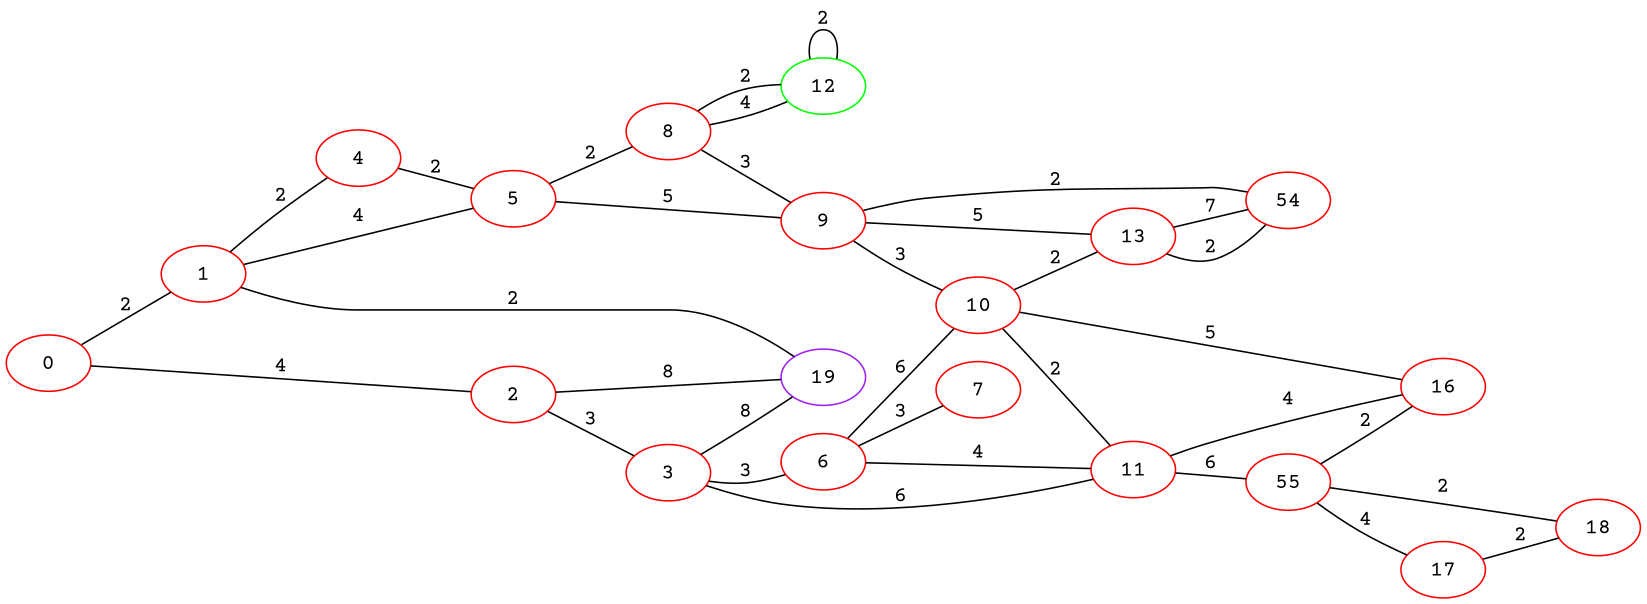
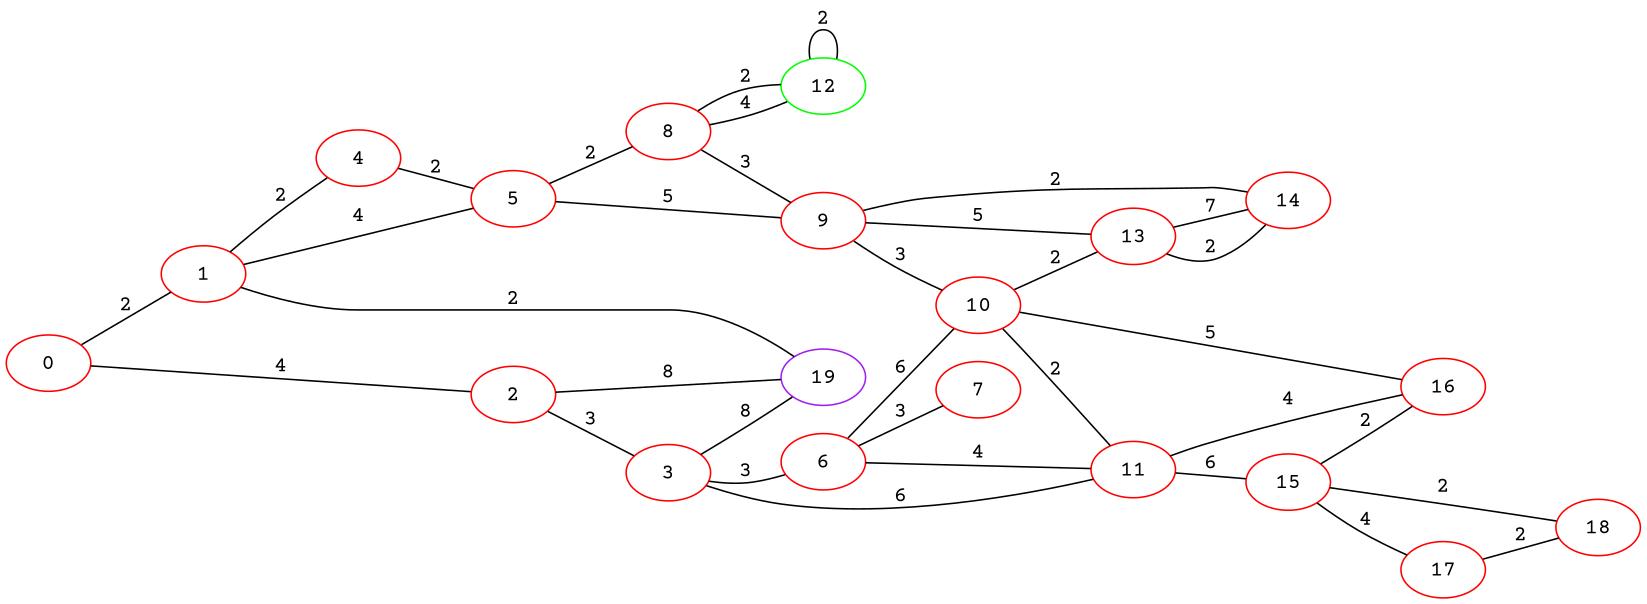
(1288, 200) -> (1288, 200)
(1288, 482) -> (1288, 482)
